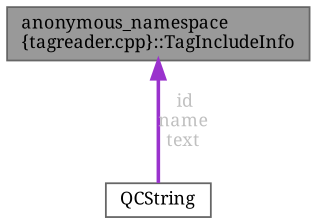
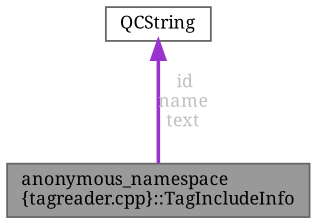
(158, 131) -> (158, 111)
